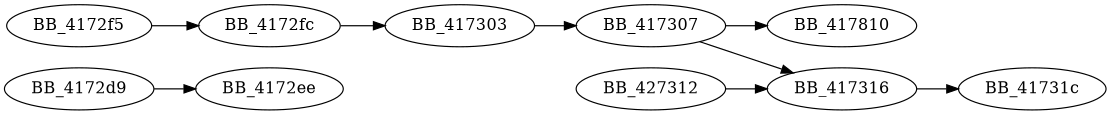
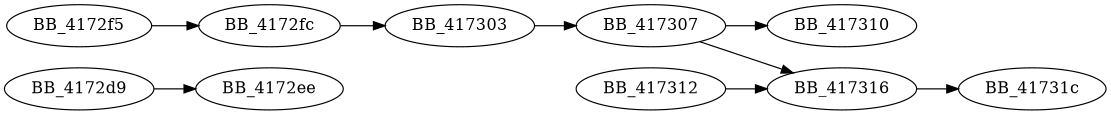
(842, 26) -> (842, 26)
(651, 89) -> (651, 89)
